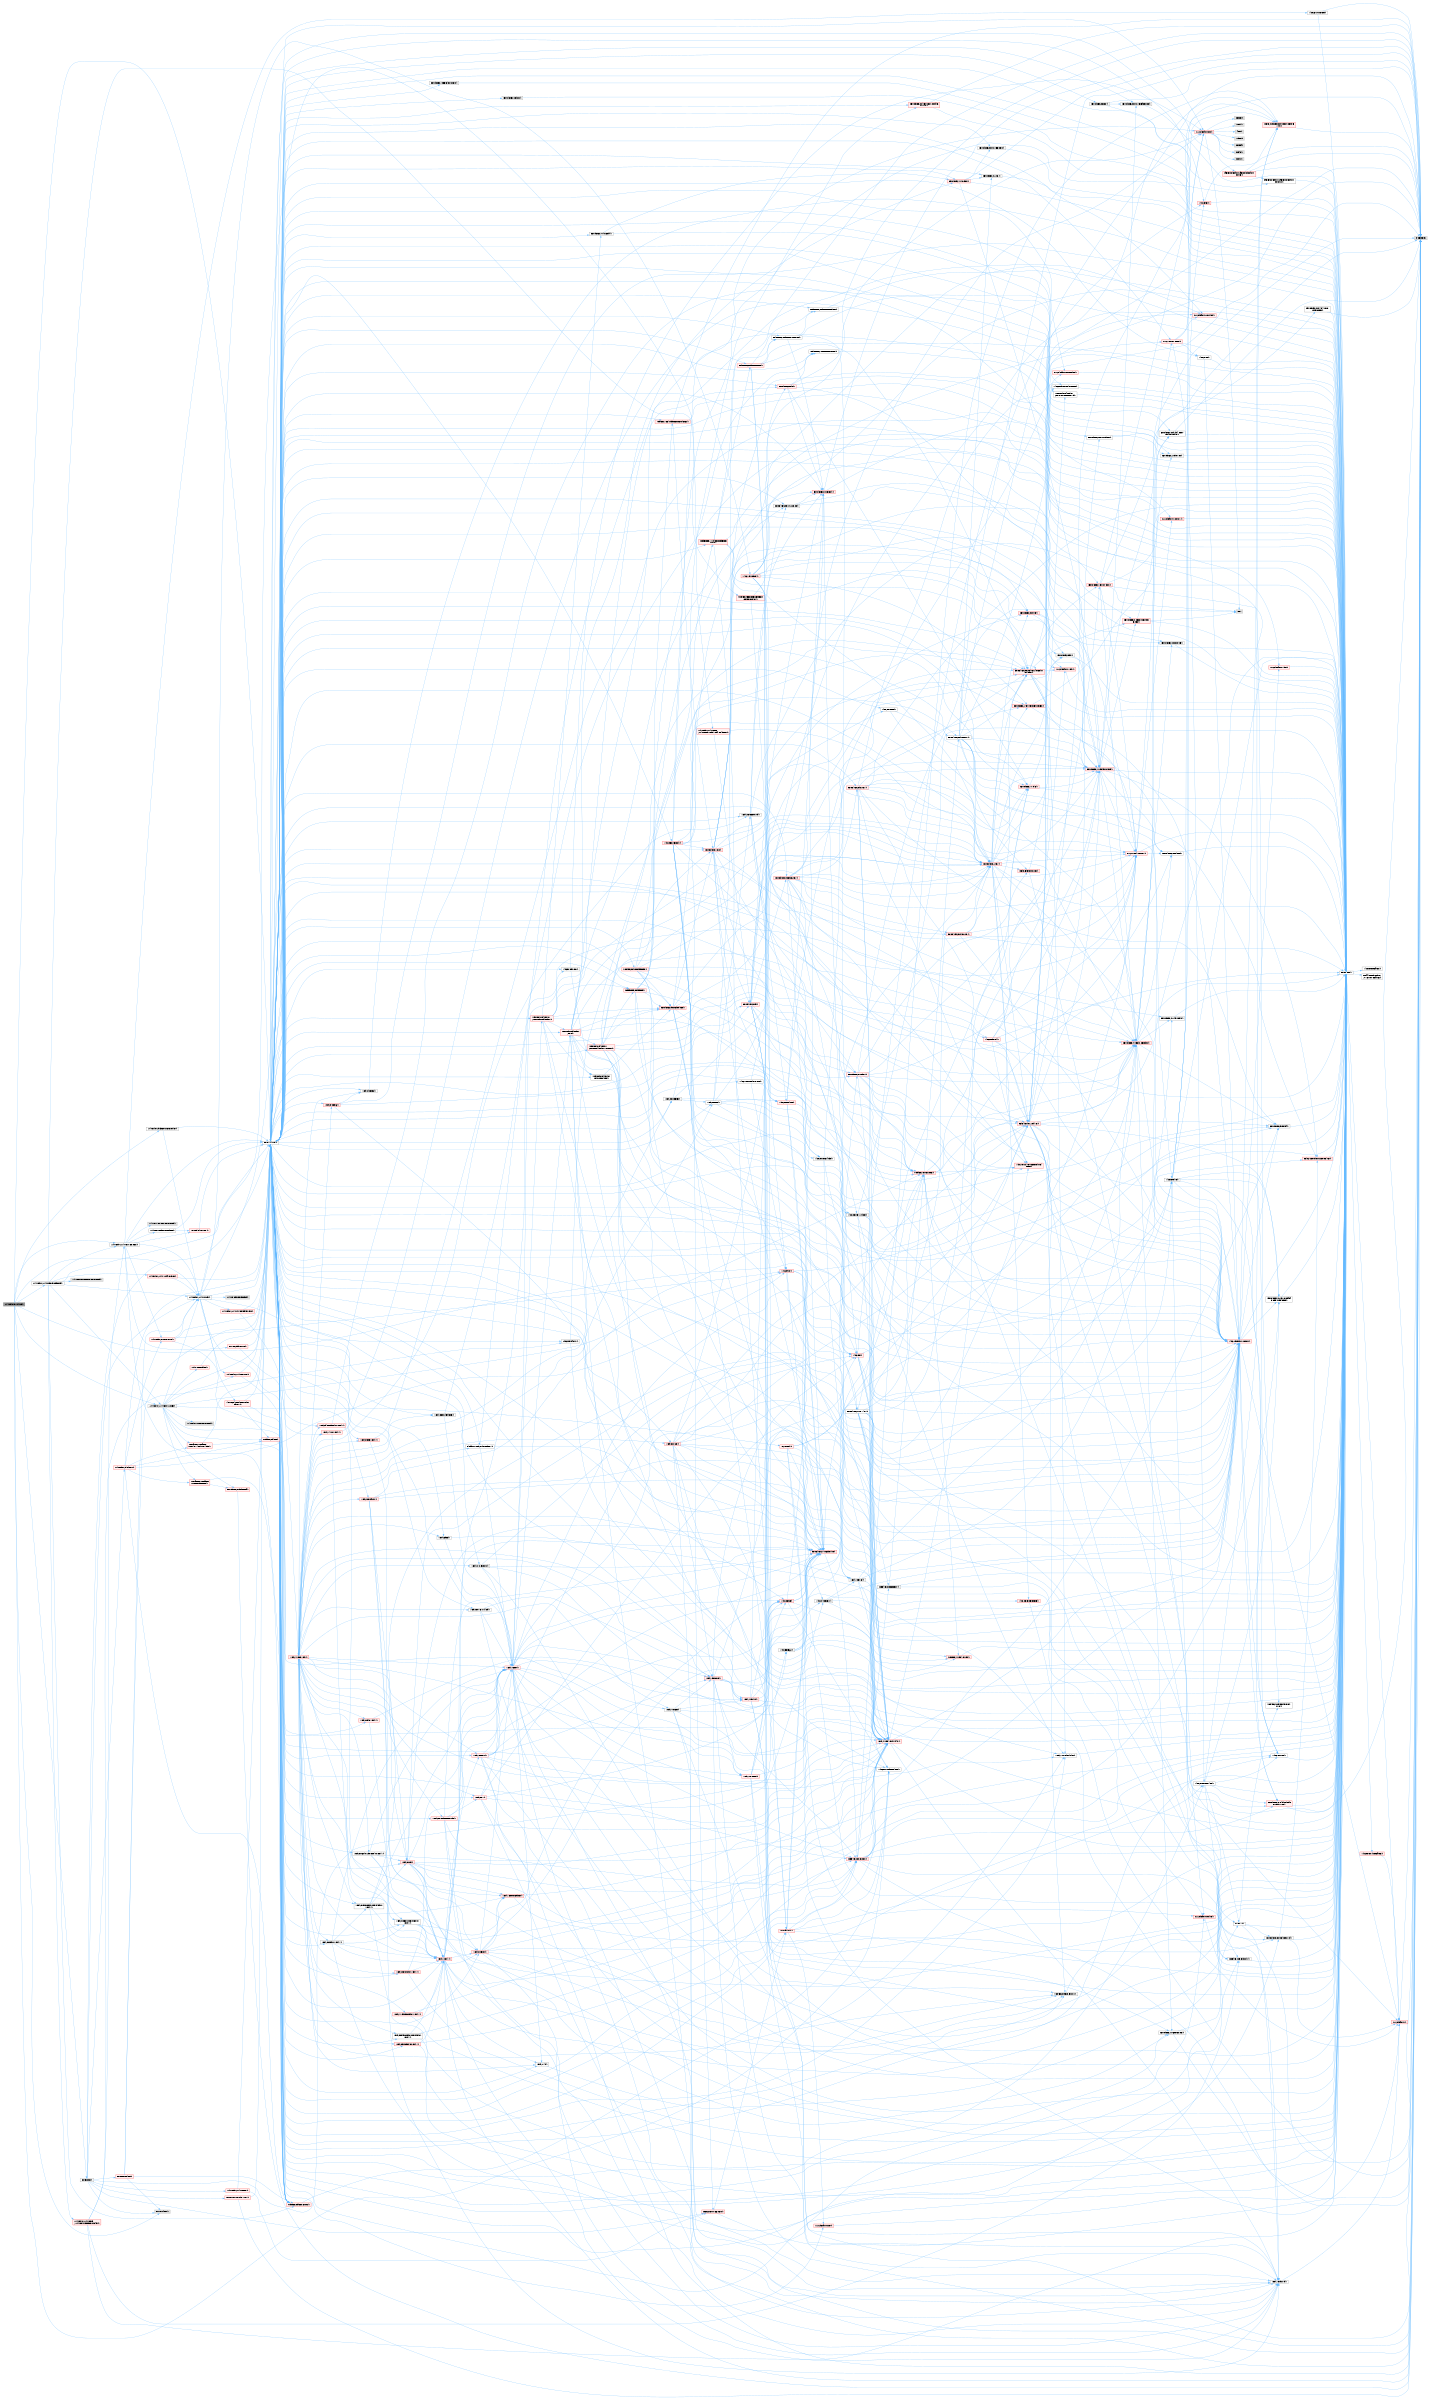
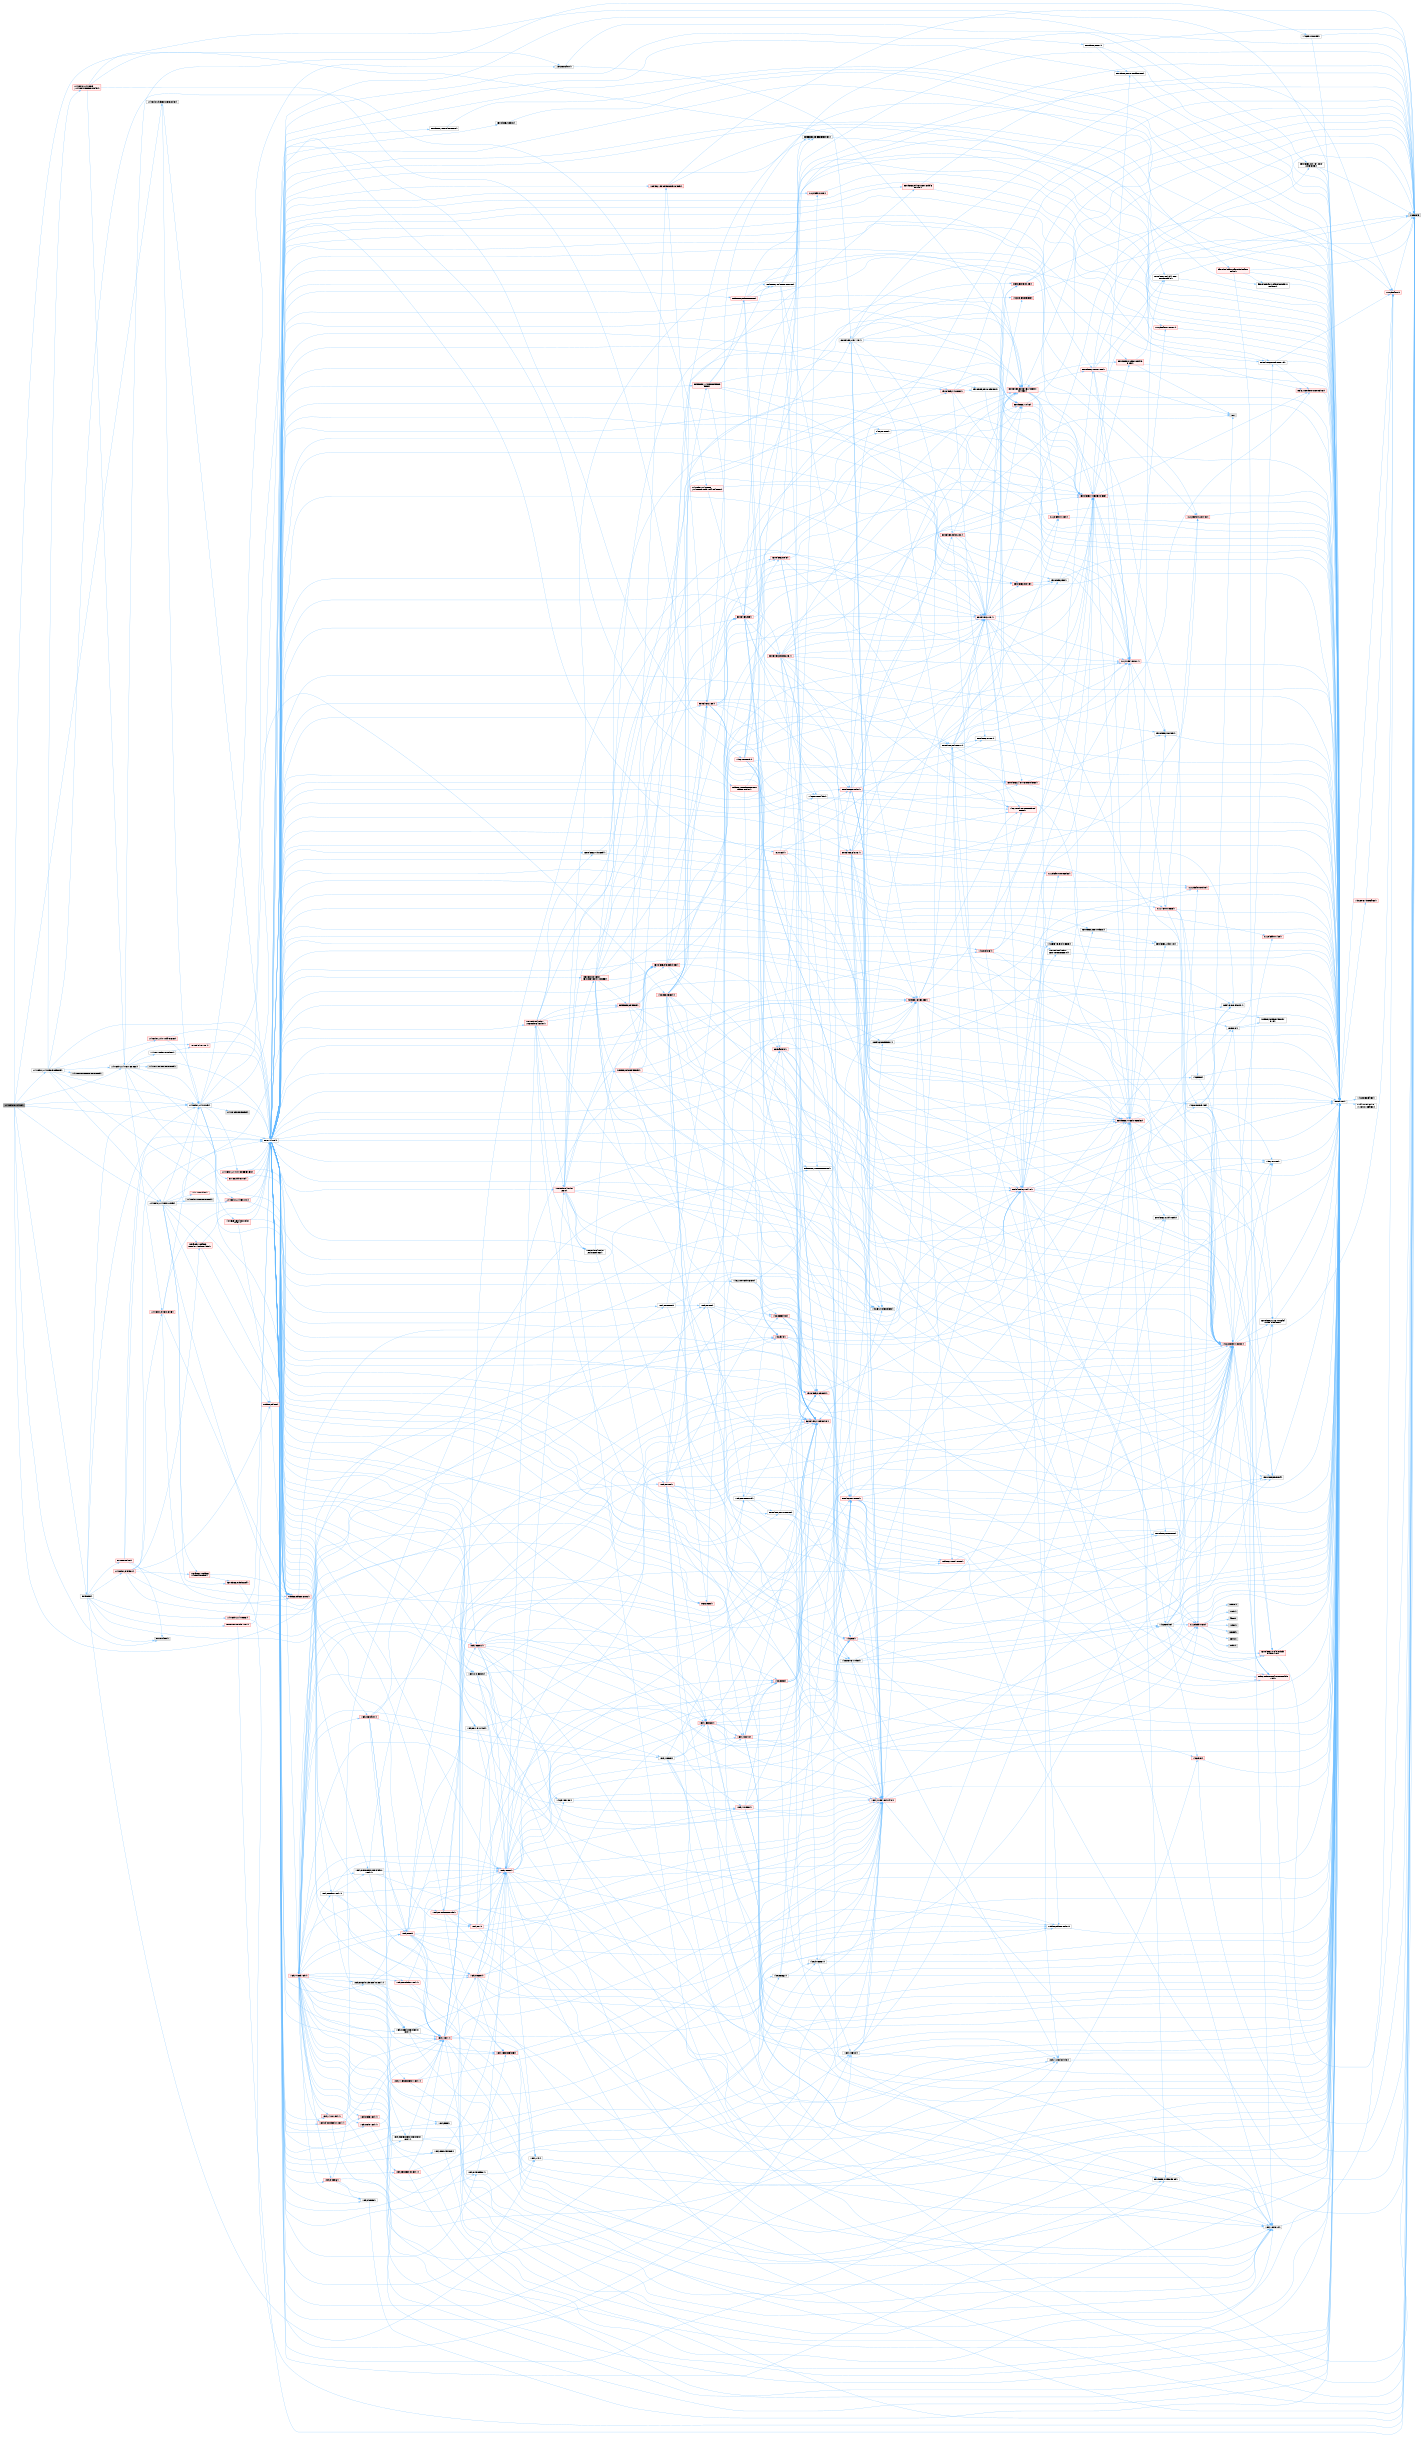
none -> (312, 102)
(480, 1447) -> (477, 2172)
(713, 2212) -> (707, 1604)
